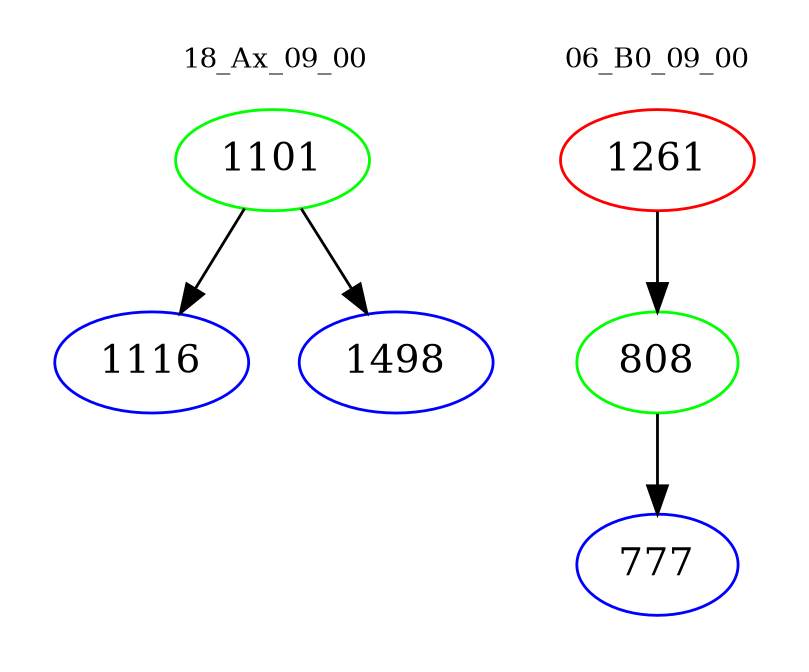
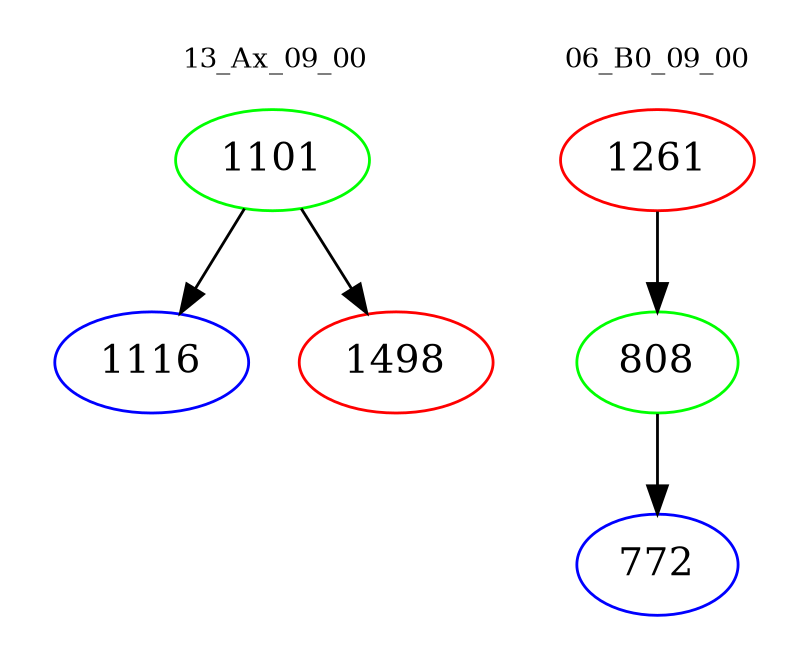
(275, 60) -> (275, 60)
(396, 362) -> (396, 362)
(657, 565) -> (657, 565)
